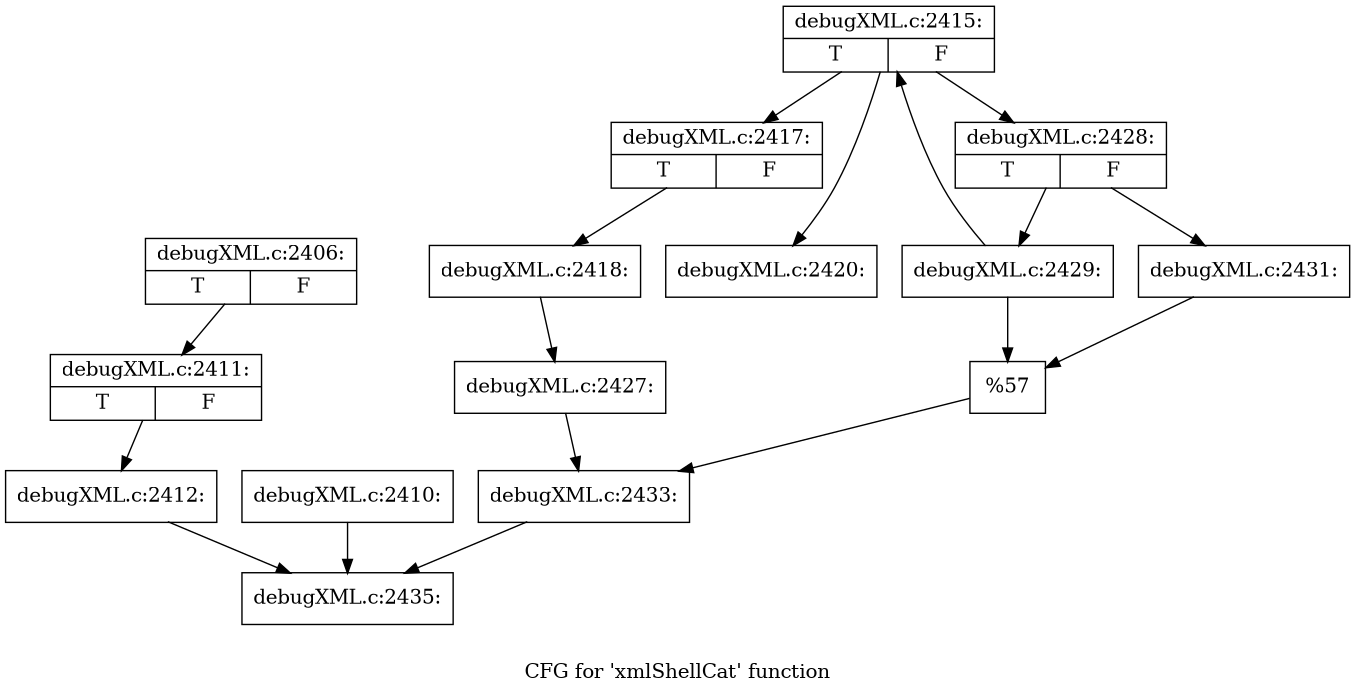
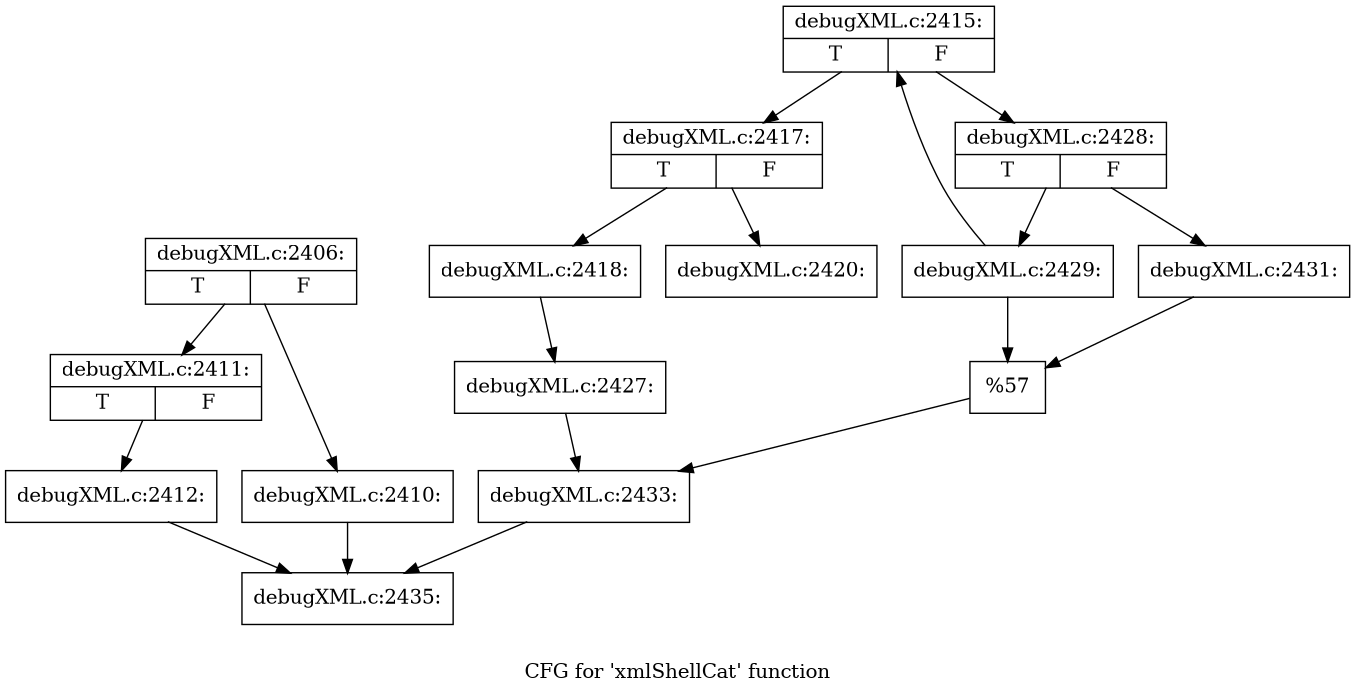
(849, 157) -> (743, 210)
none -> (298, 381)
